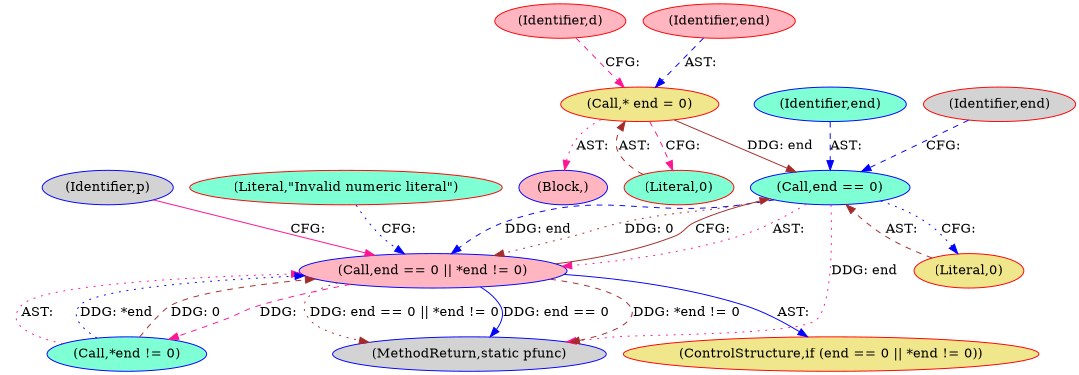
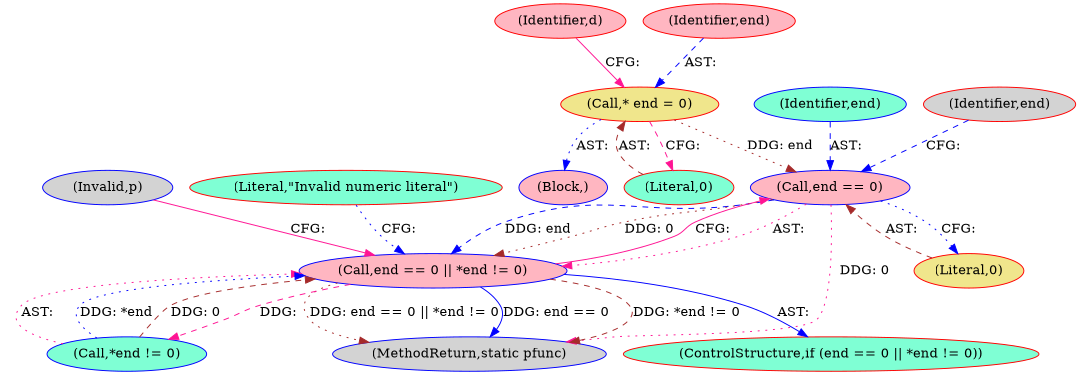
(597, 59) -> (597, 59)
(579, 136) -> (579, 136)
(731, 144) -> (731, 144)
(108, 188) -> (108, 188)
(830, 188) -> (830, 188)
(661, 241) -> (661, 241)
(865, 271) -> (865, 271)
(831, 354) -> (831, 354)
